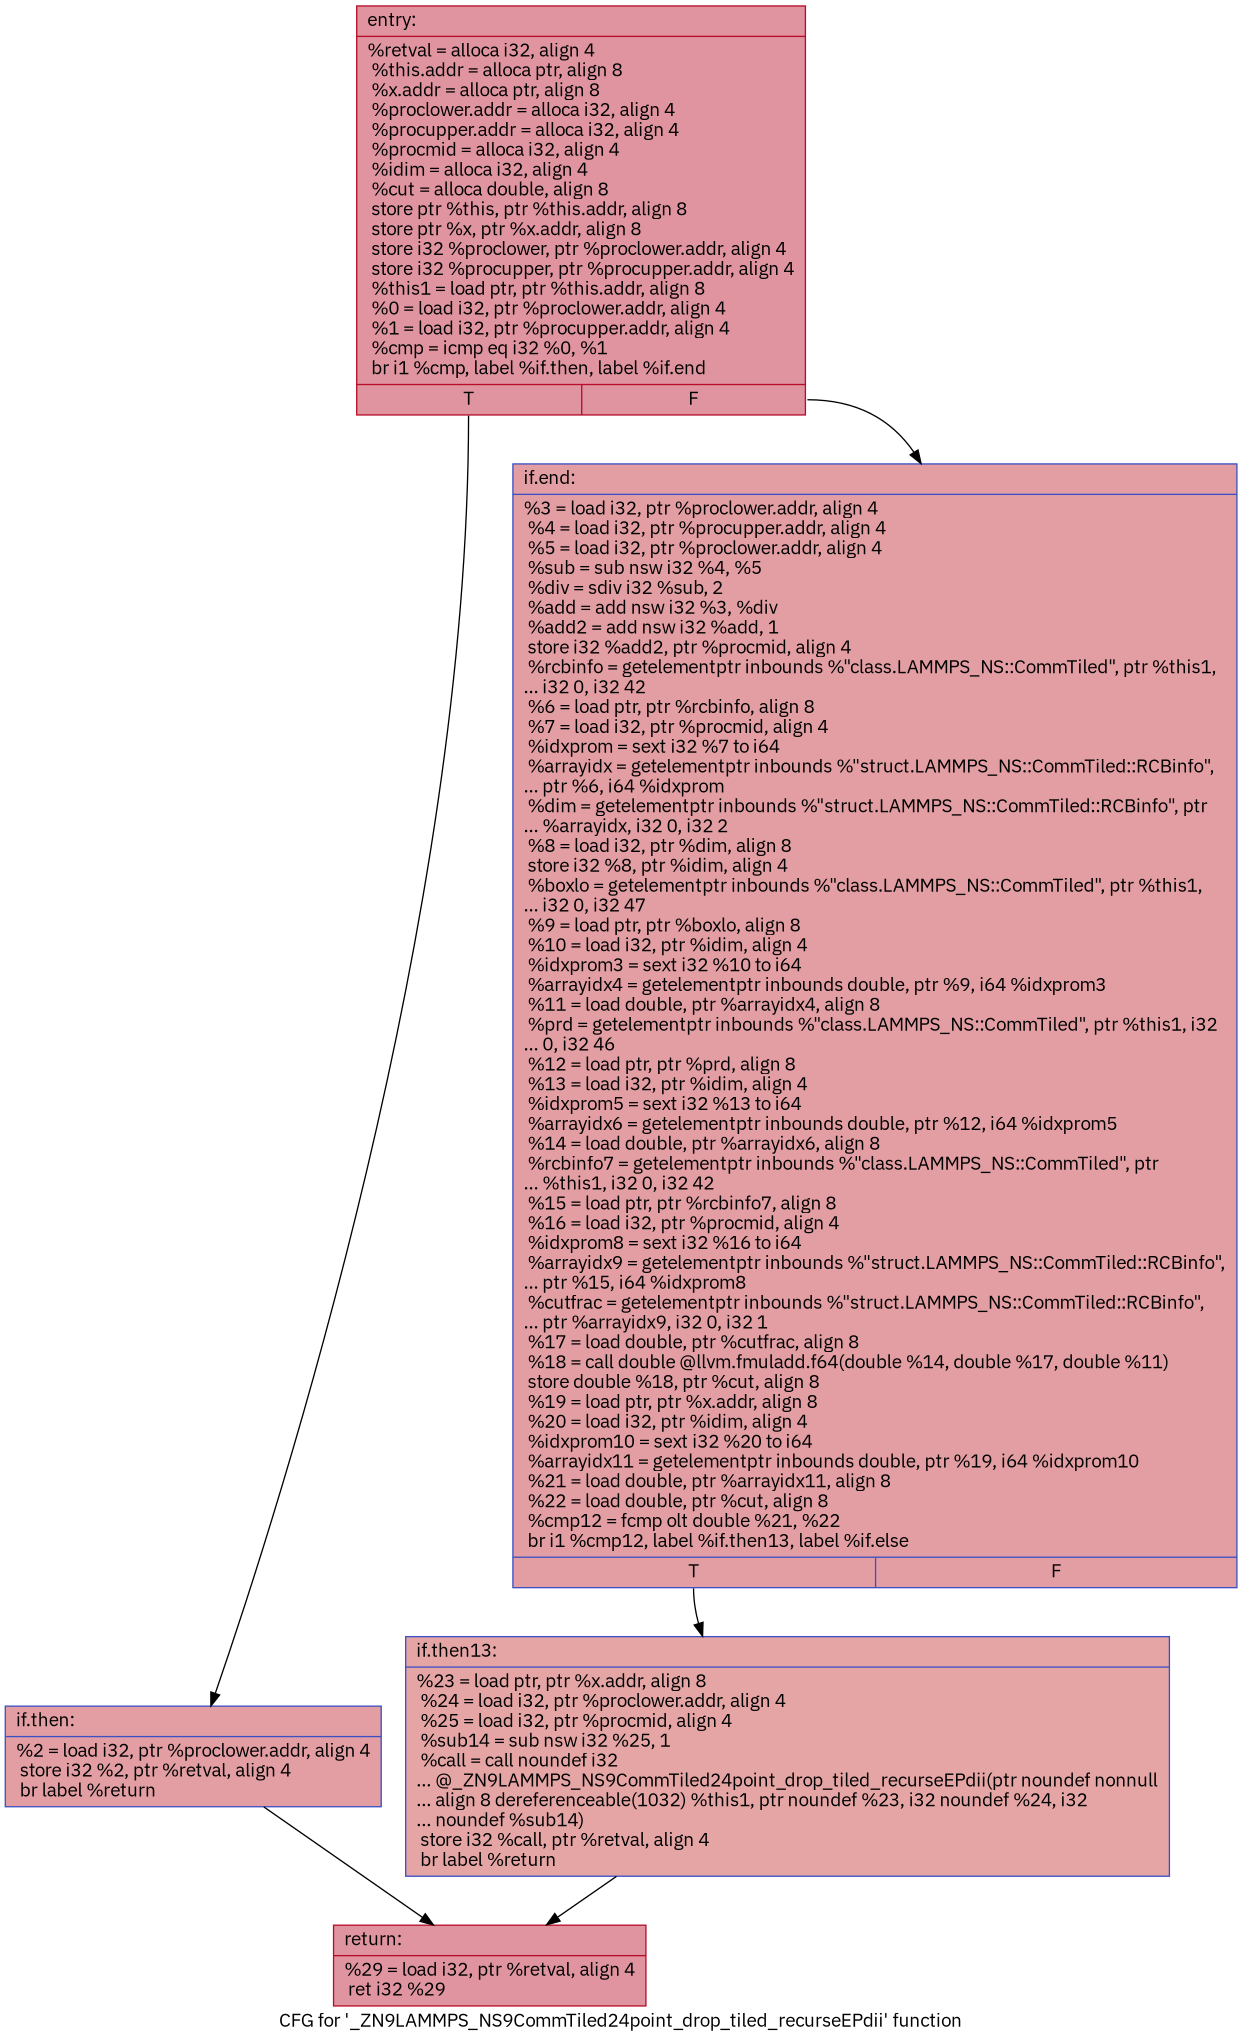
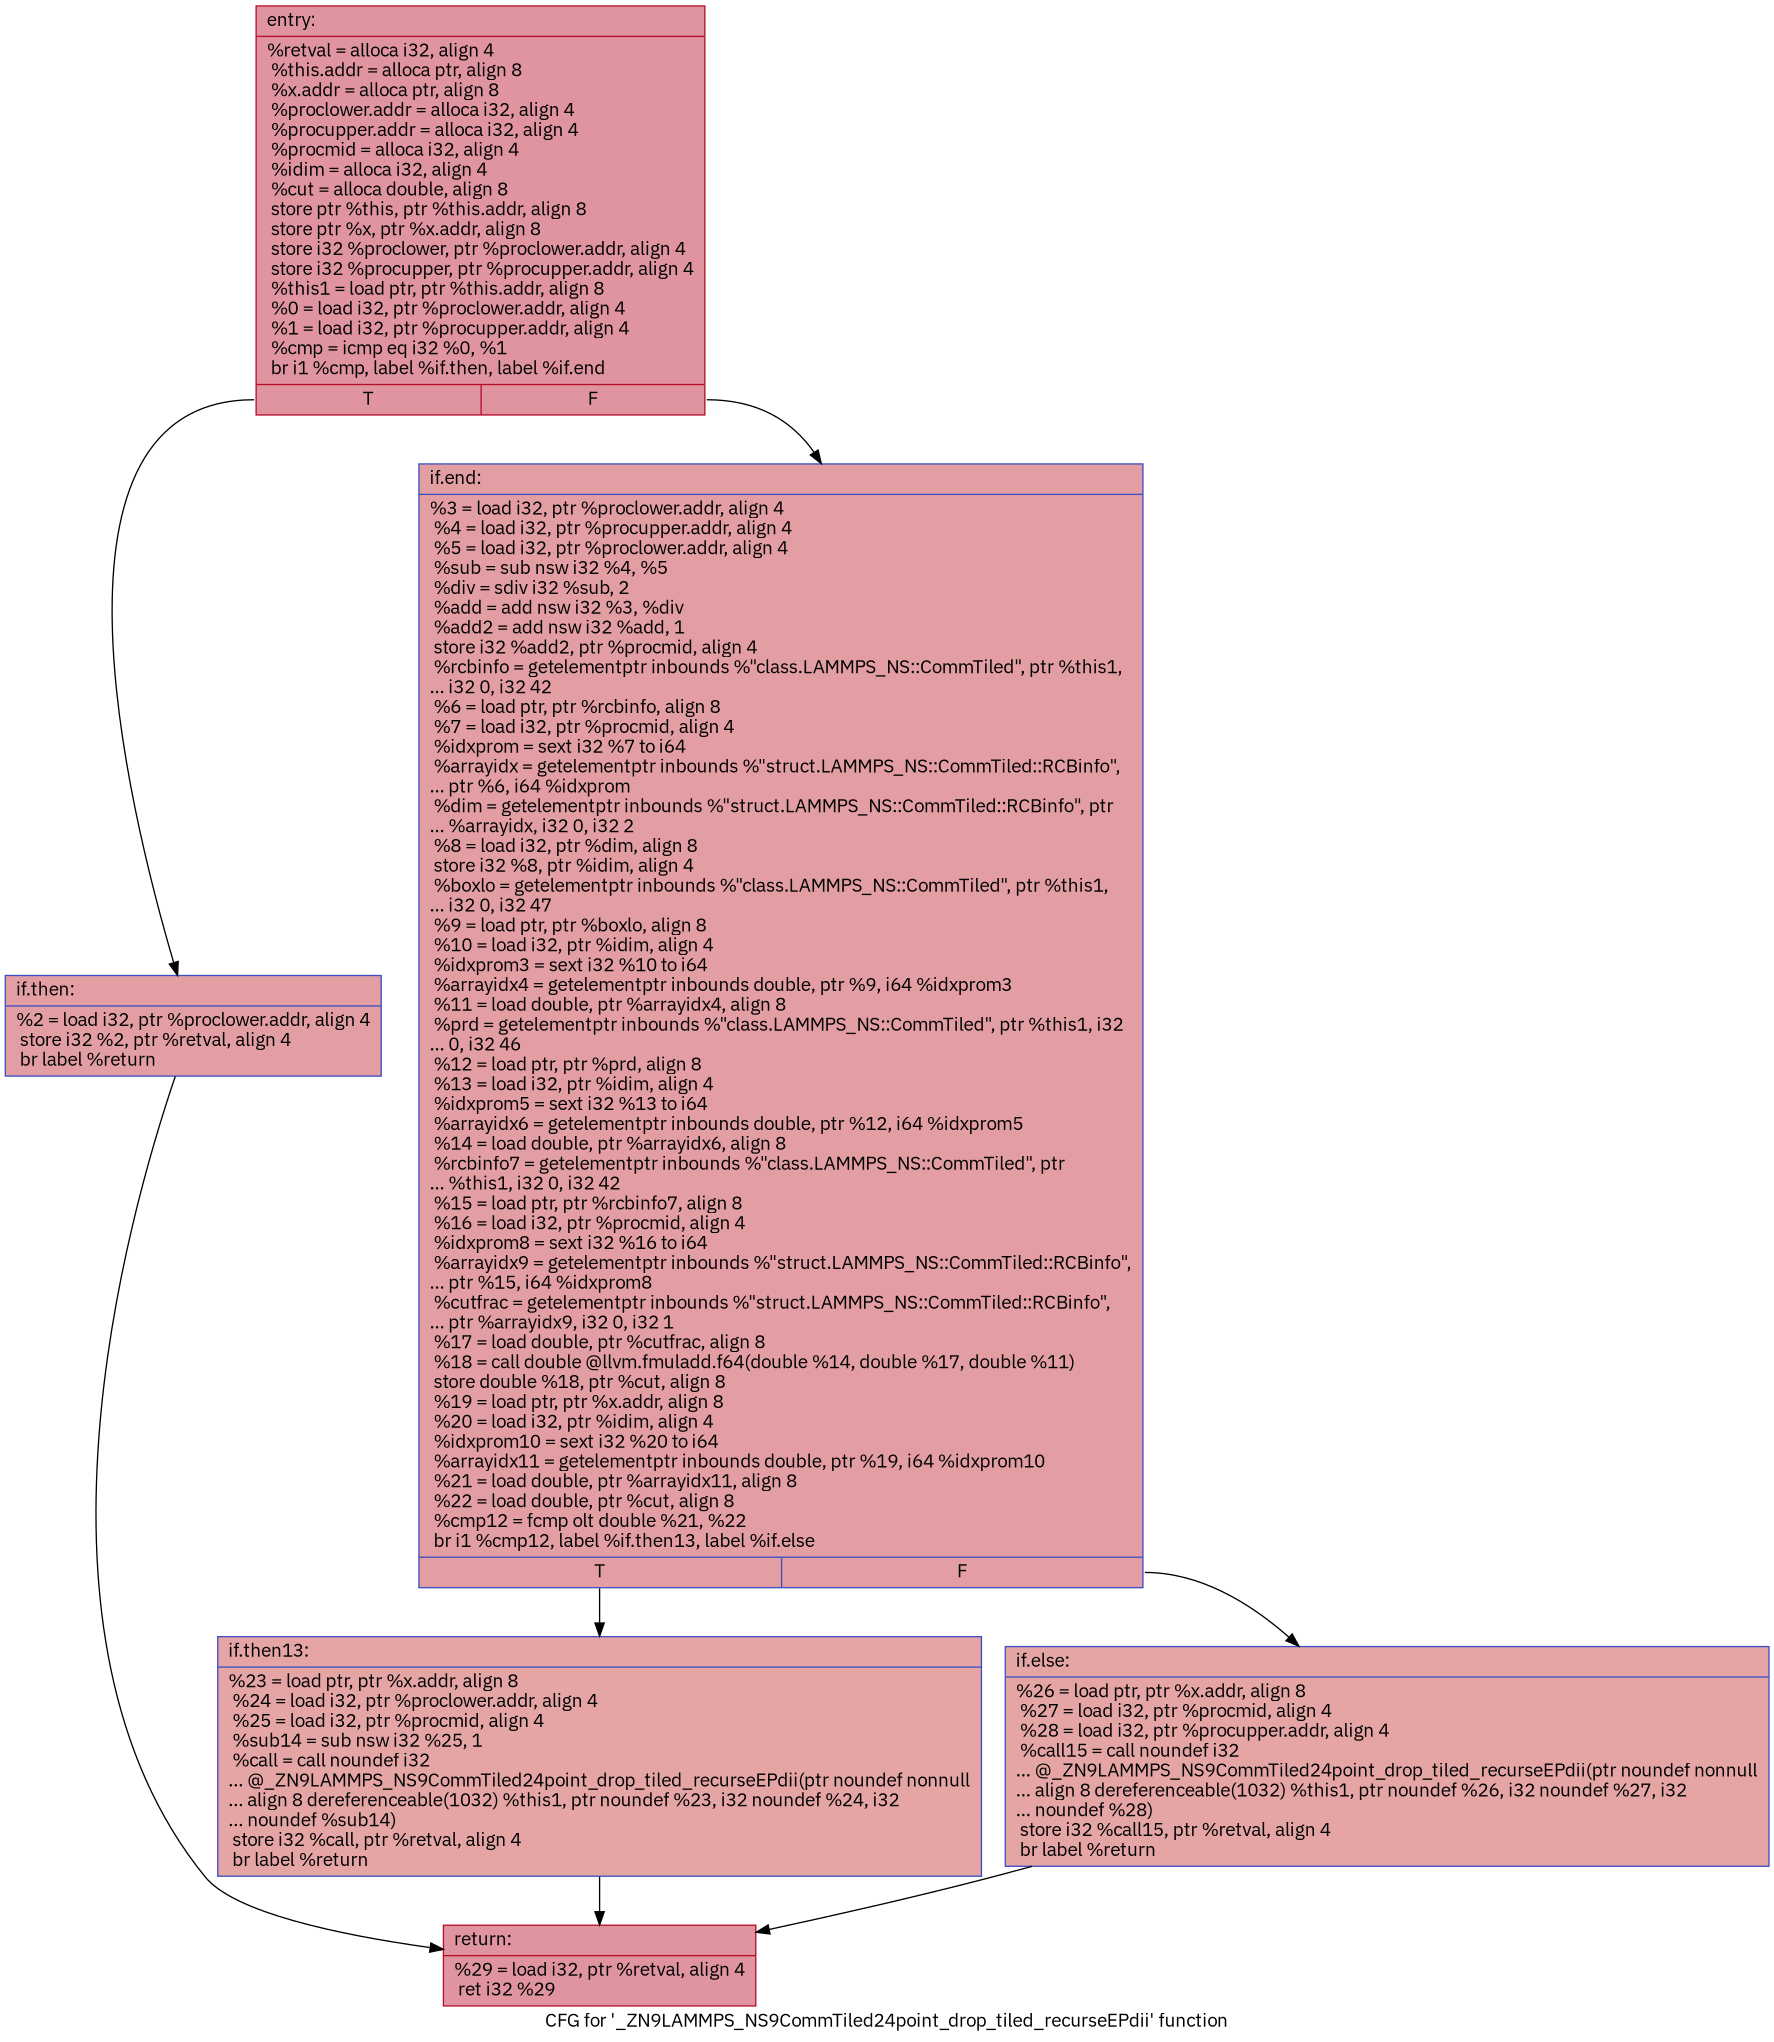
none -> (1387, 1756)
